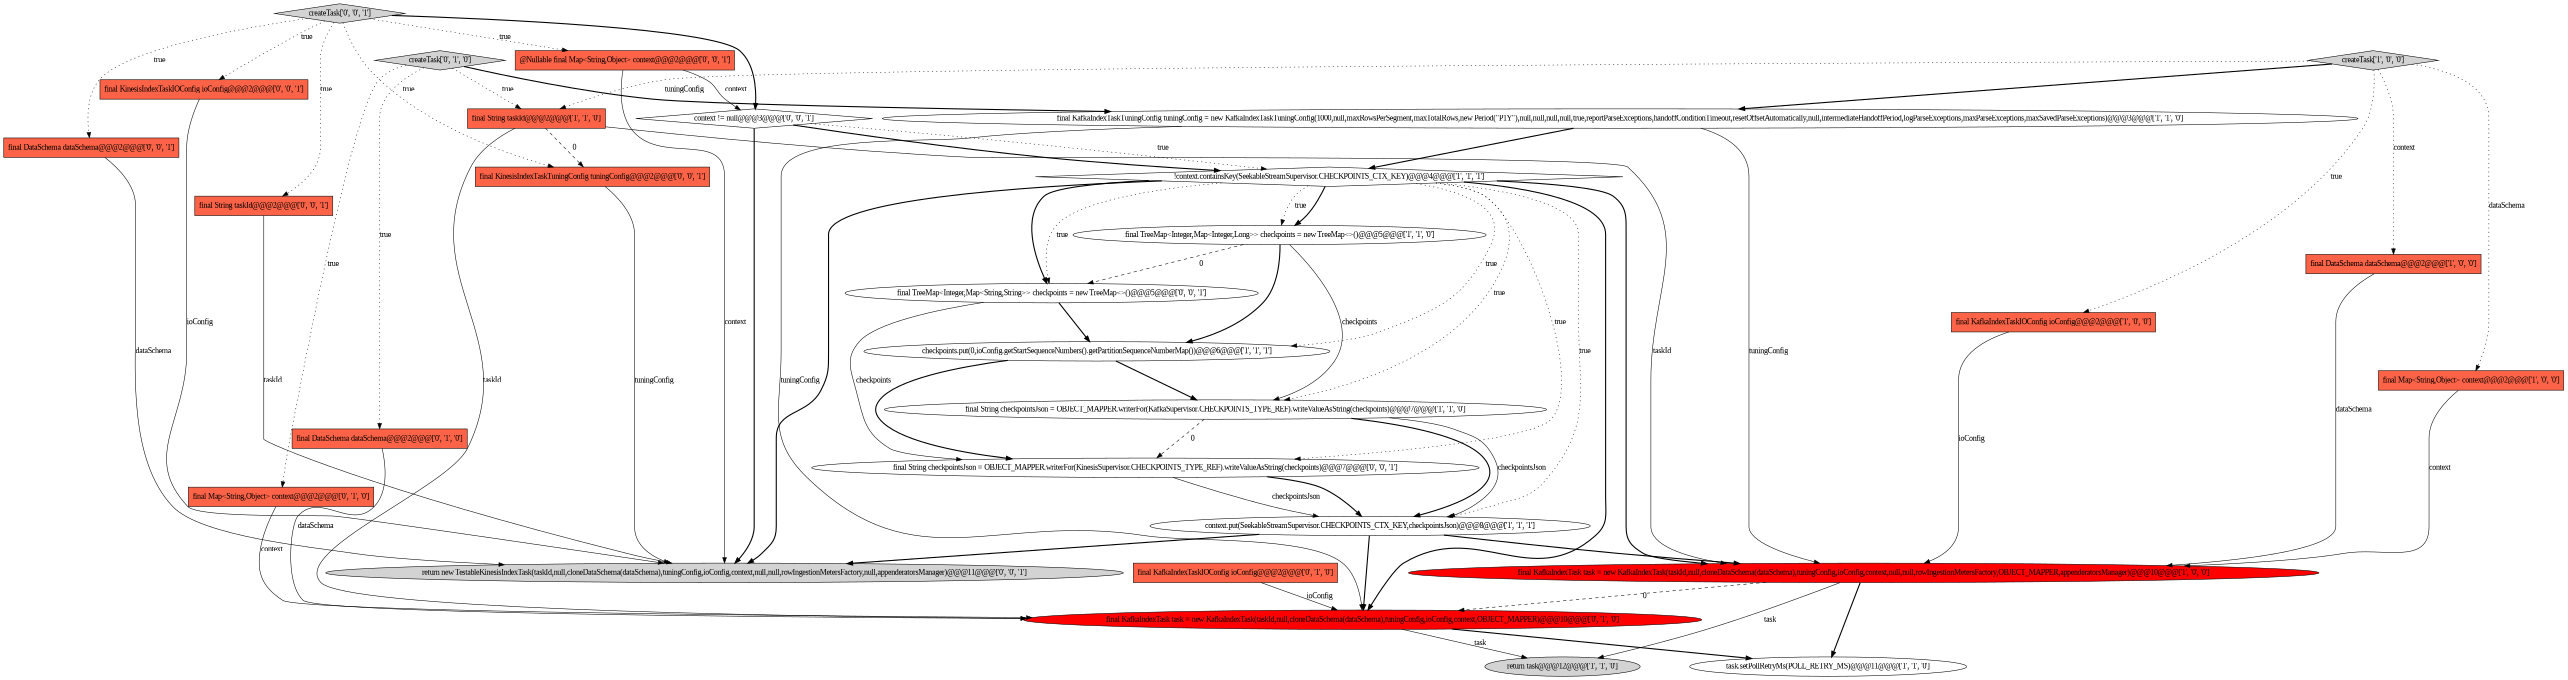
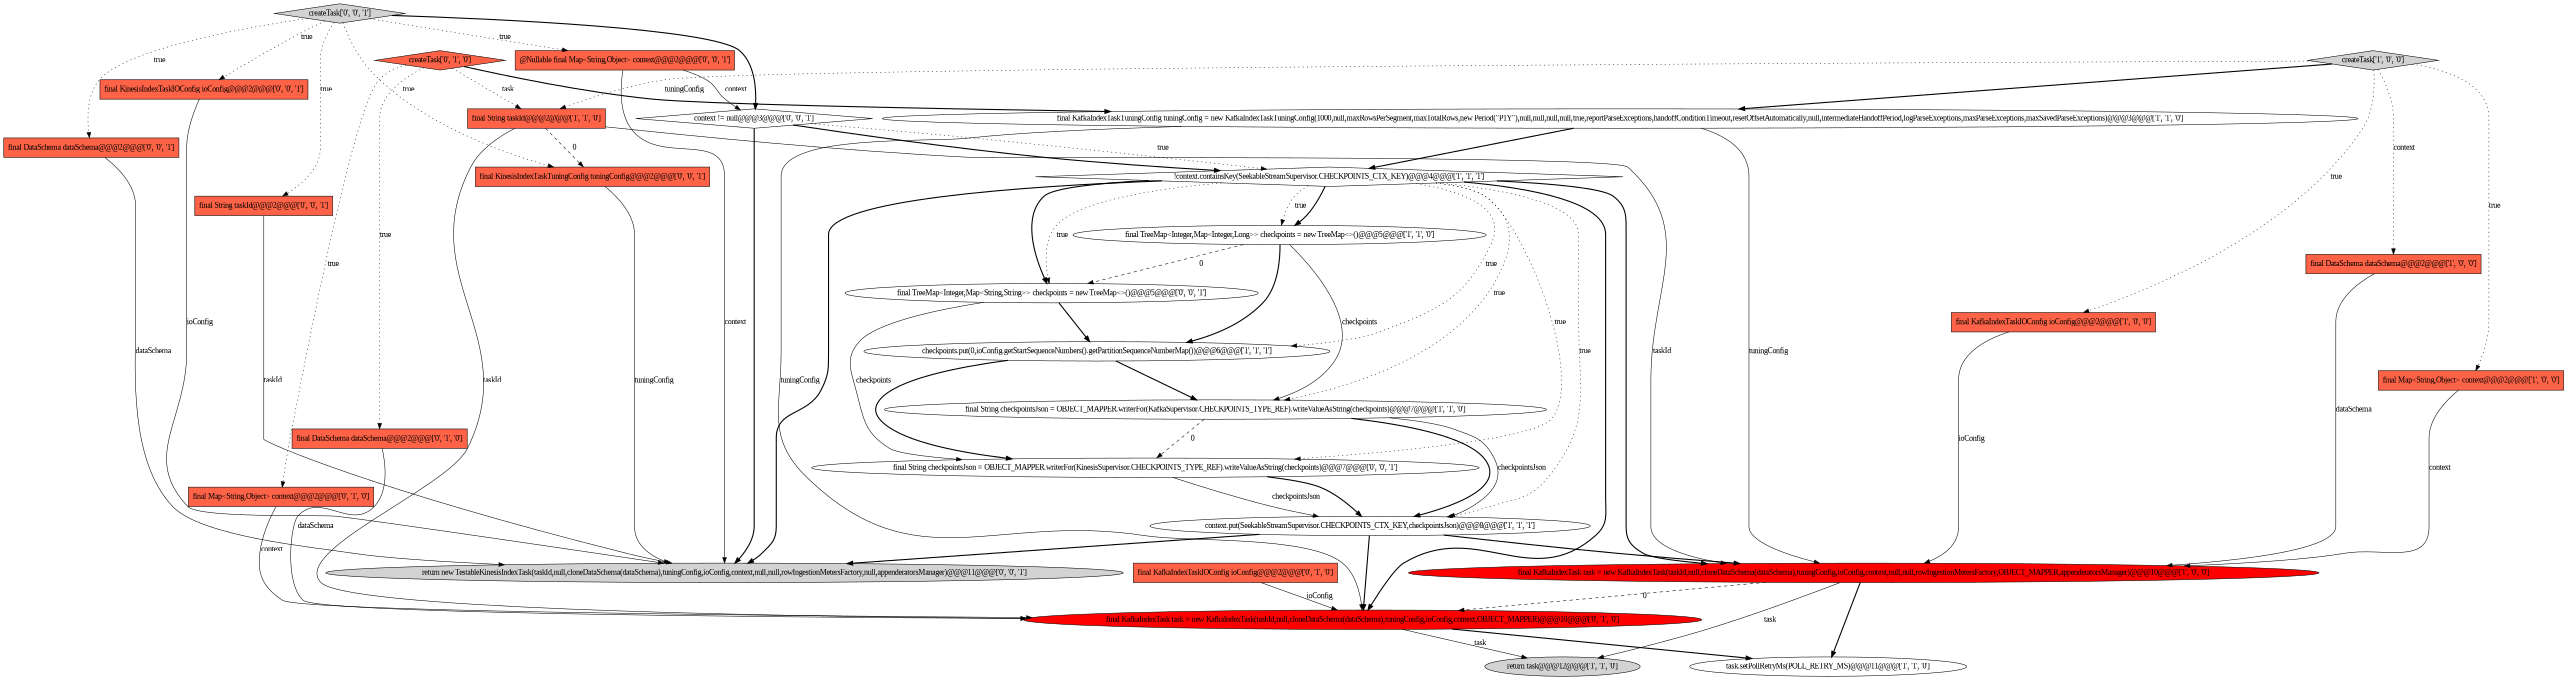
(440, 60) -> (440, 60)
(508, 89) -> (508, 89)
(2507, 206) -> (2495, 206)
